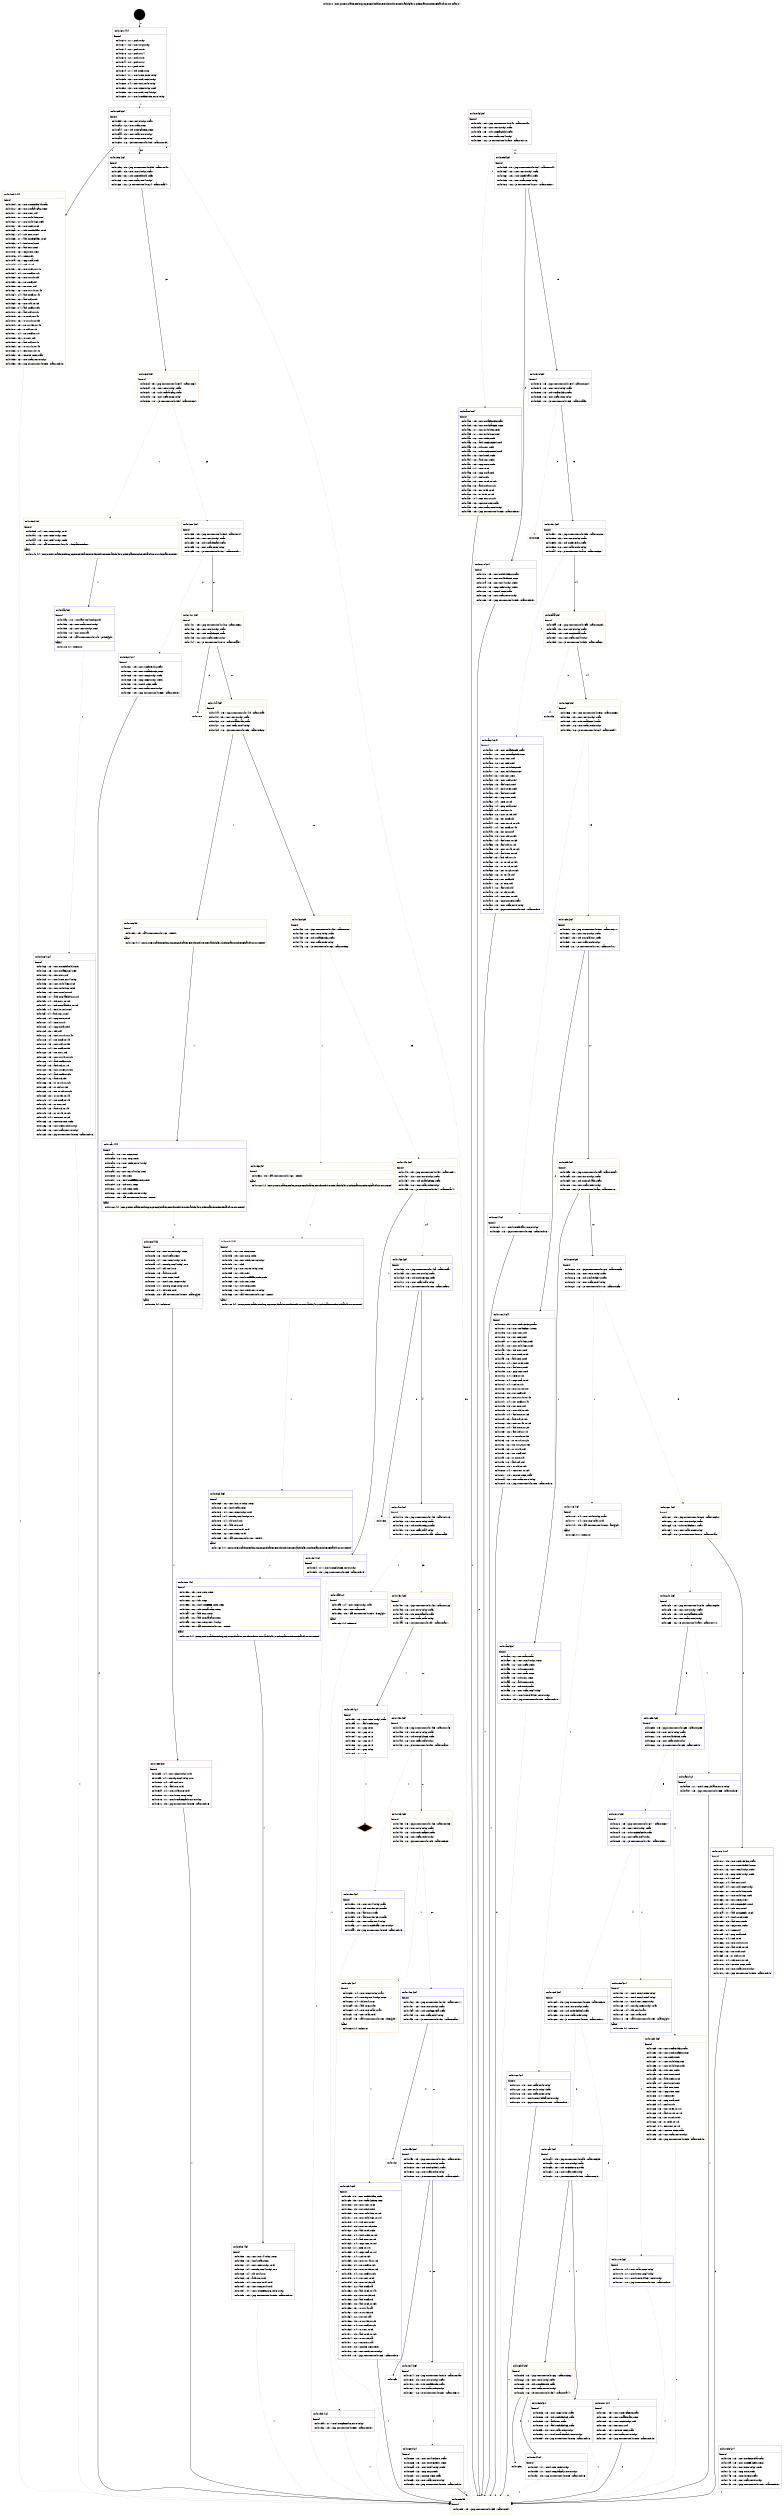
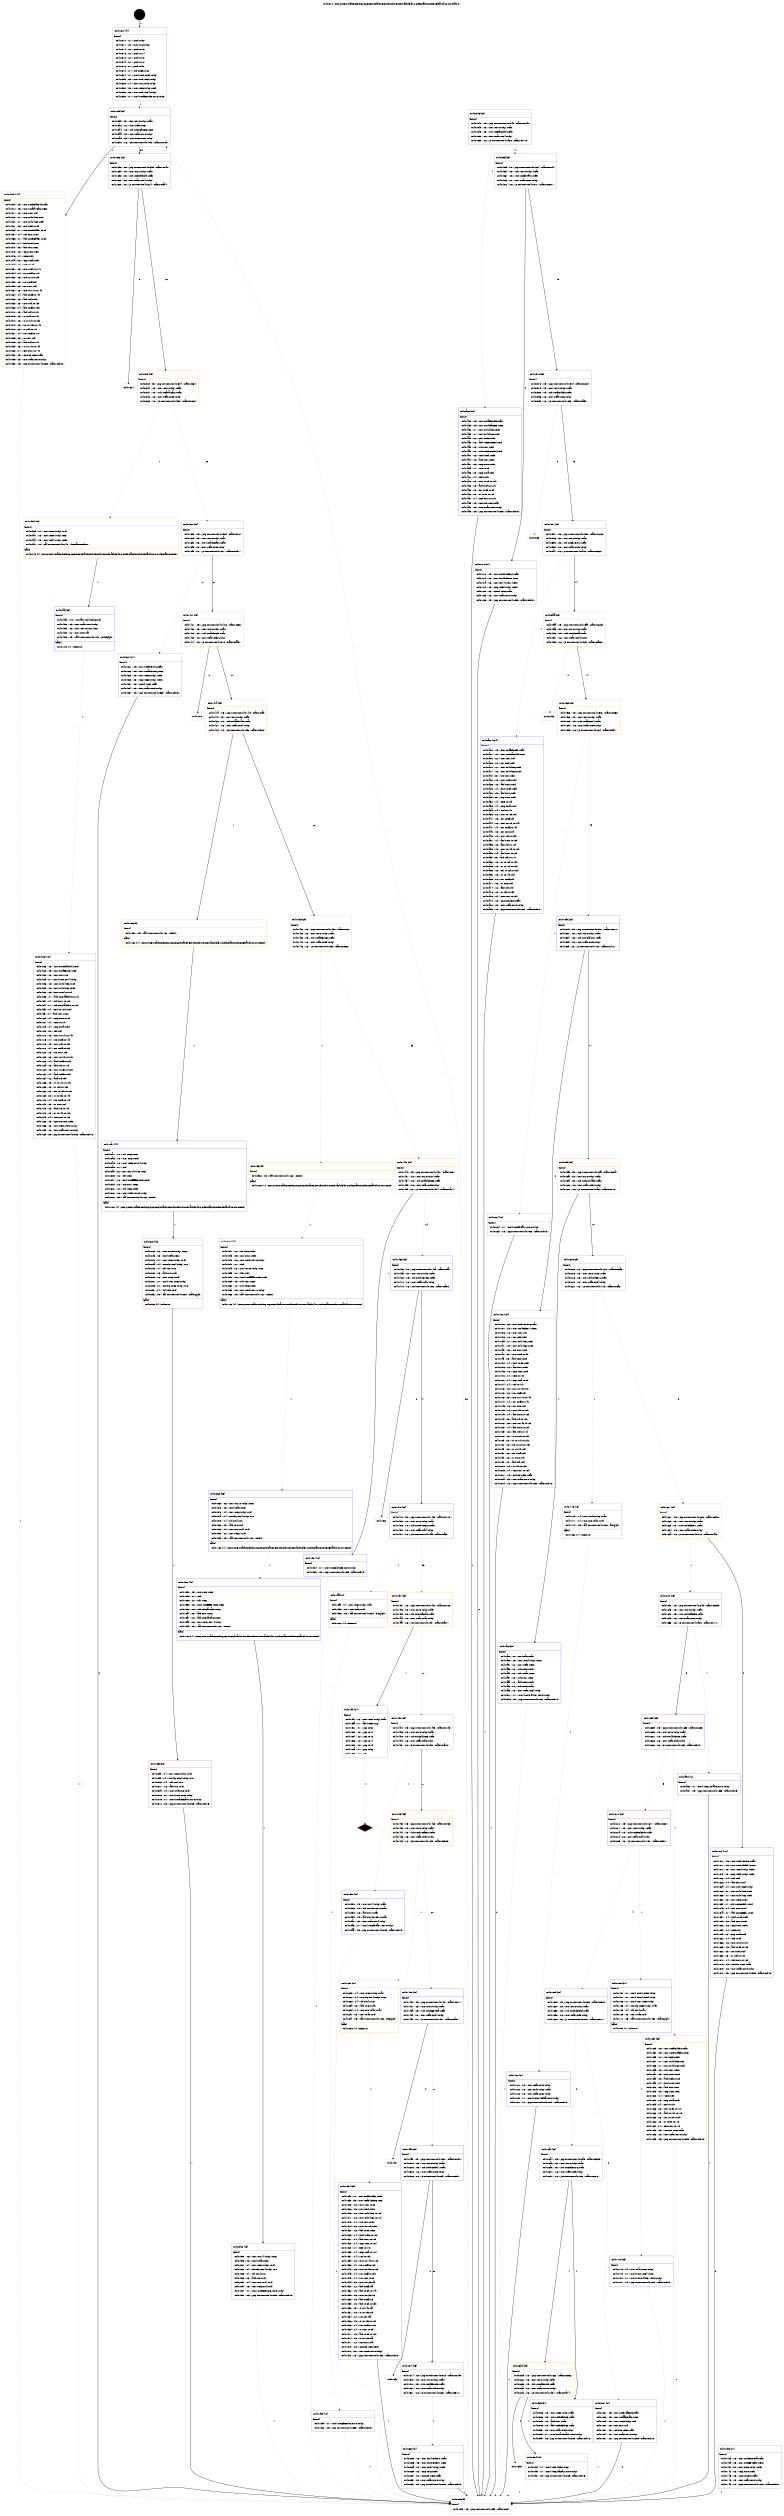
none -> (128, 388)
(173, 1224) -> (173, 1224)
